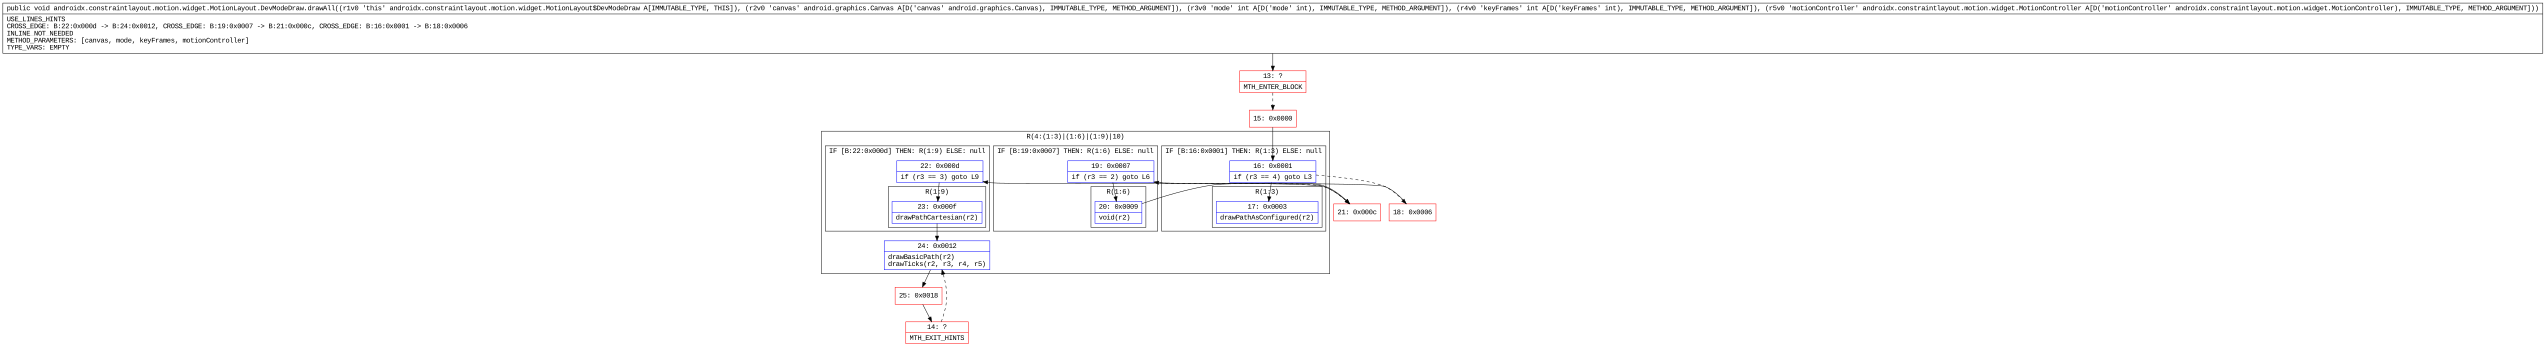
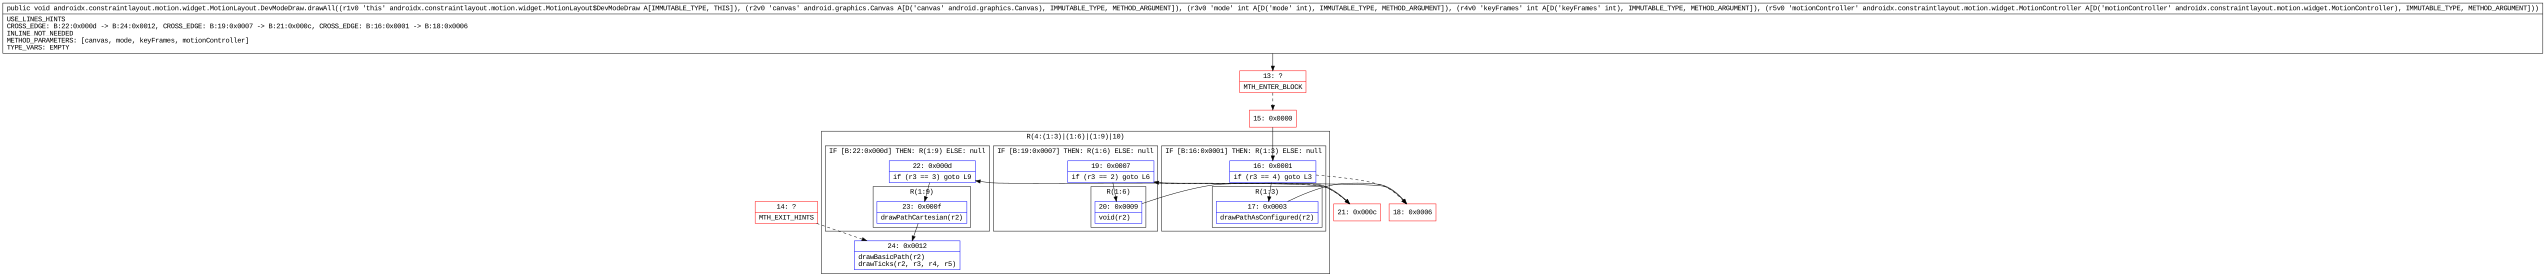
none -> (1316, 190)
(919, 296) -> none
